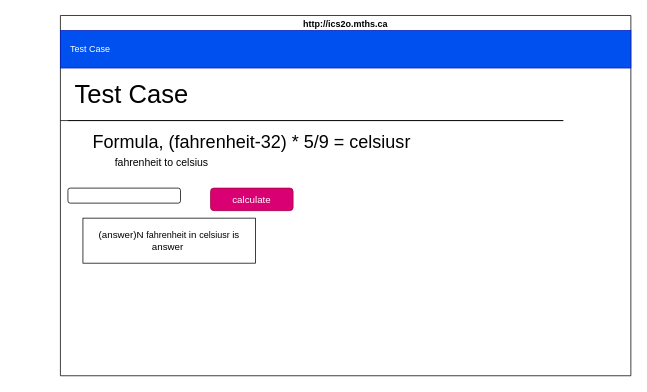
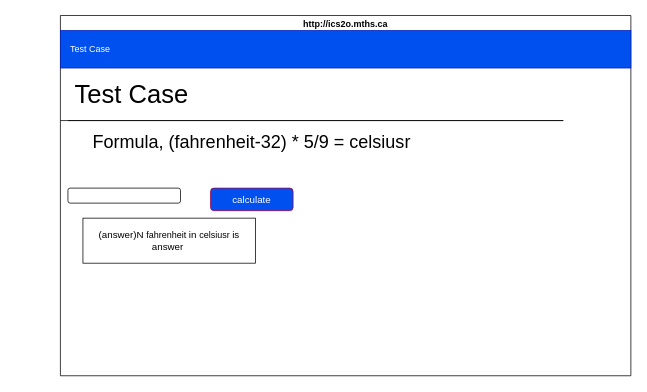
(162, 162) -> none
(252, 199) -> (252, 199)
